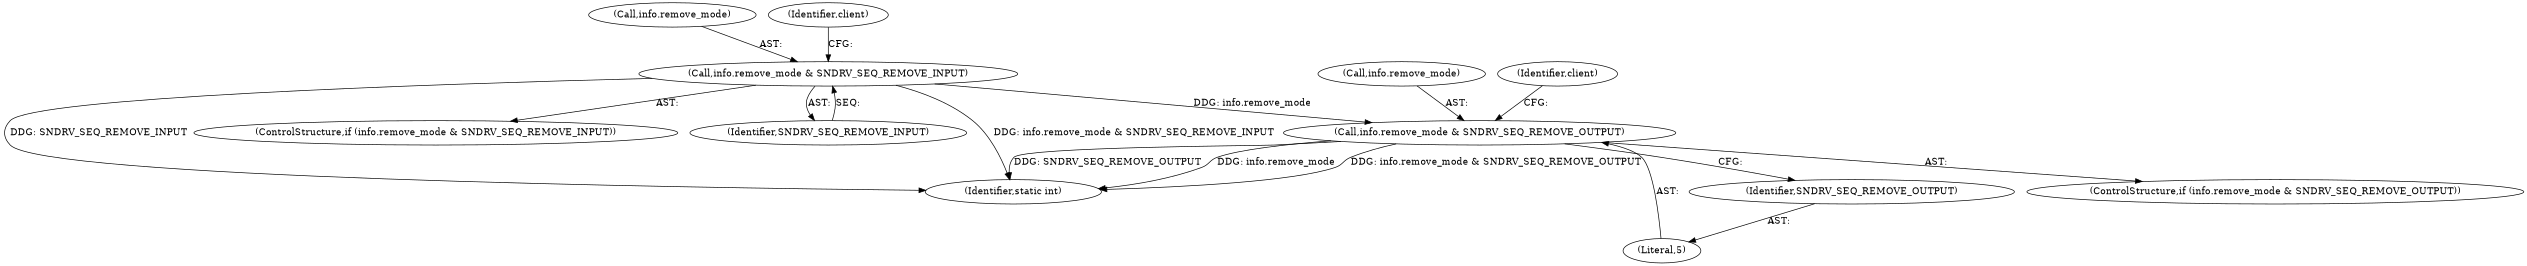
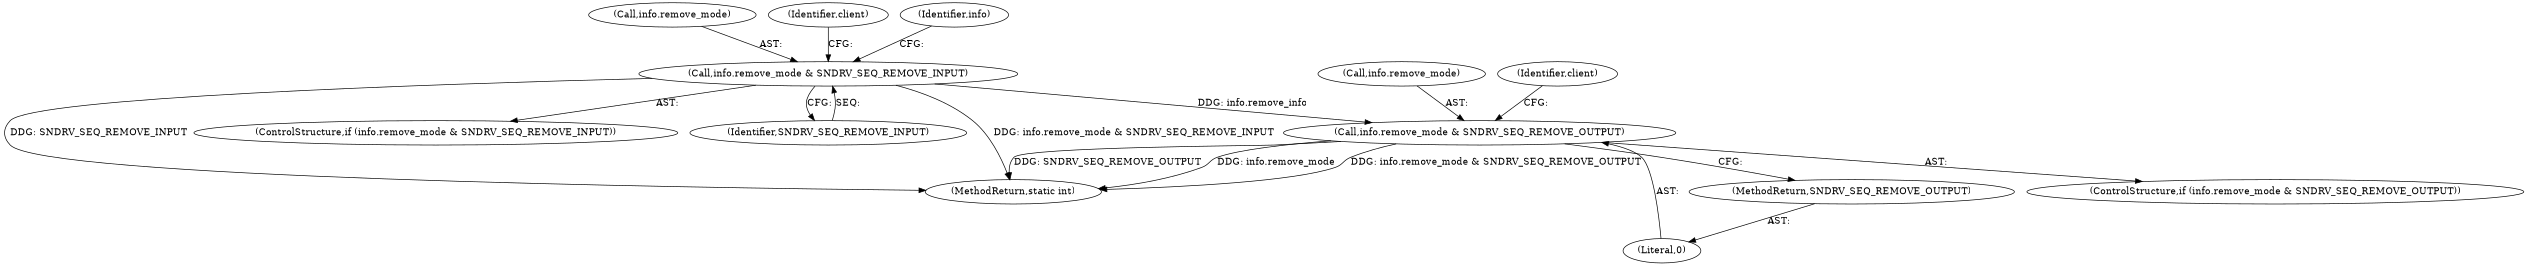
none -> (954, 15)
(821, 103) -> (821, 103)
(1253, 103) -> (1253, 103)
(1013, 192) -> (1013, 192)
(1852, 192) -> (1852, 192)
(1662, 251) -> (1662, 251)
